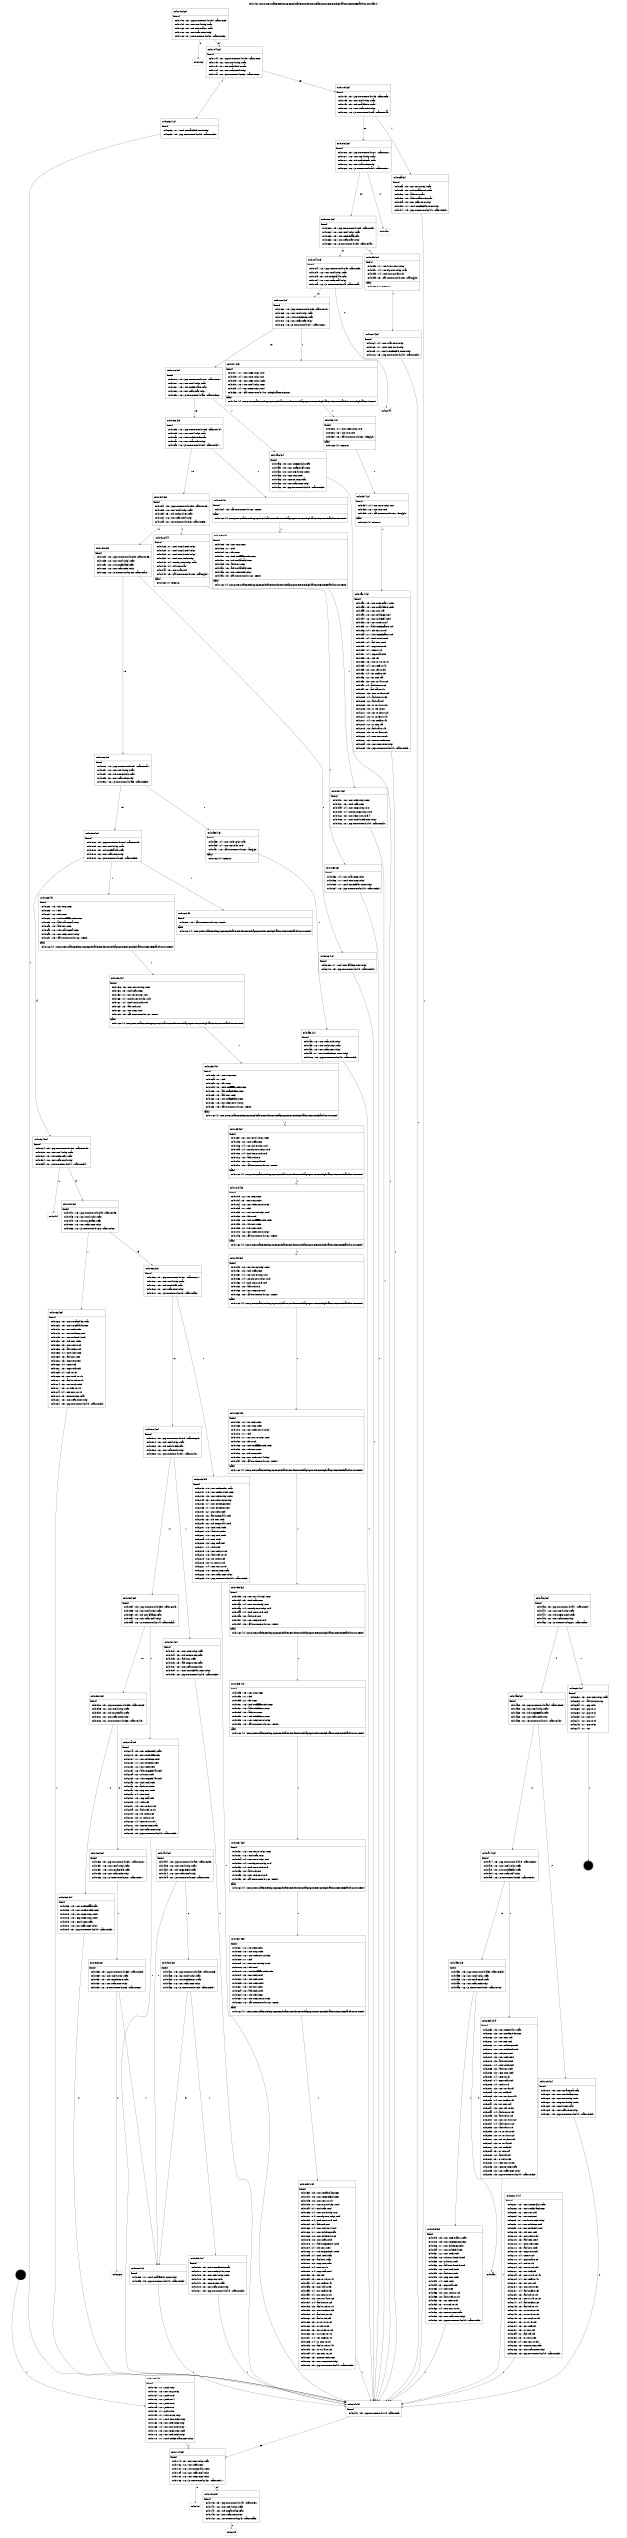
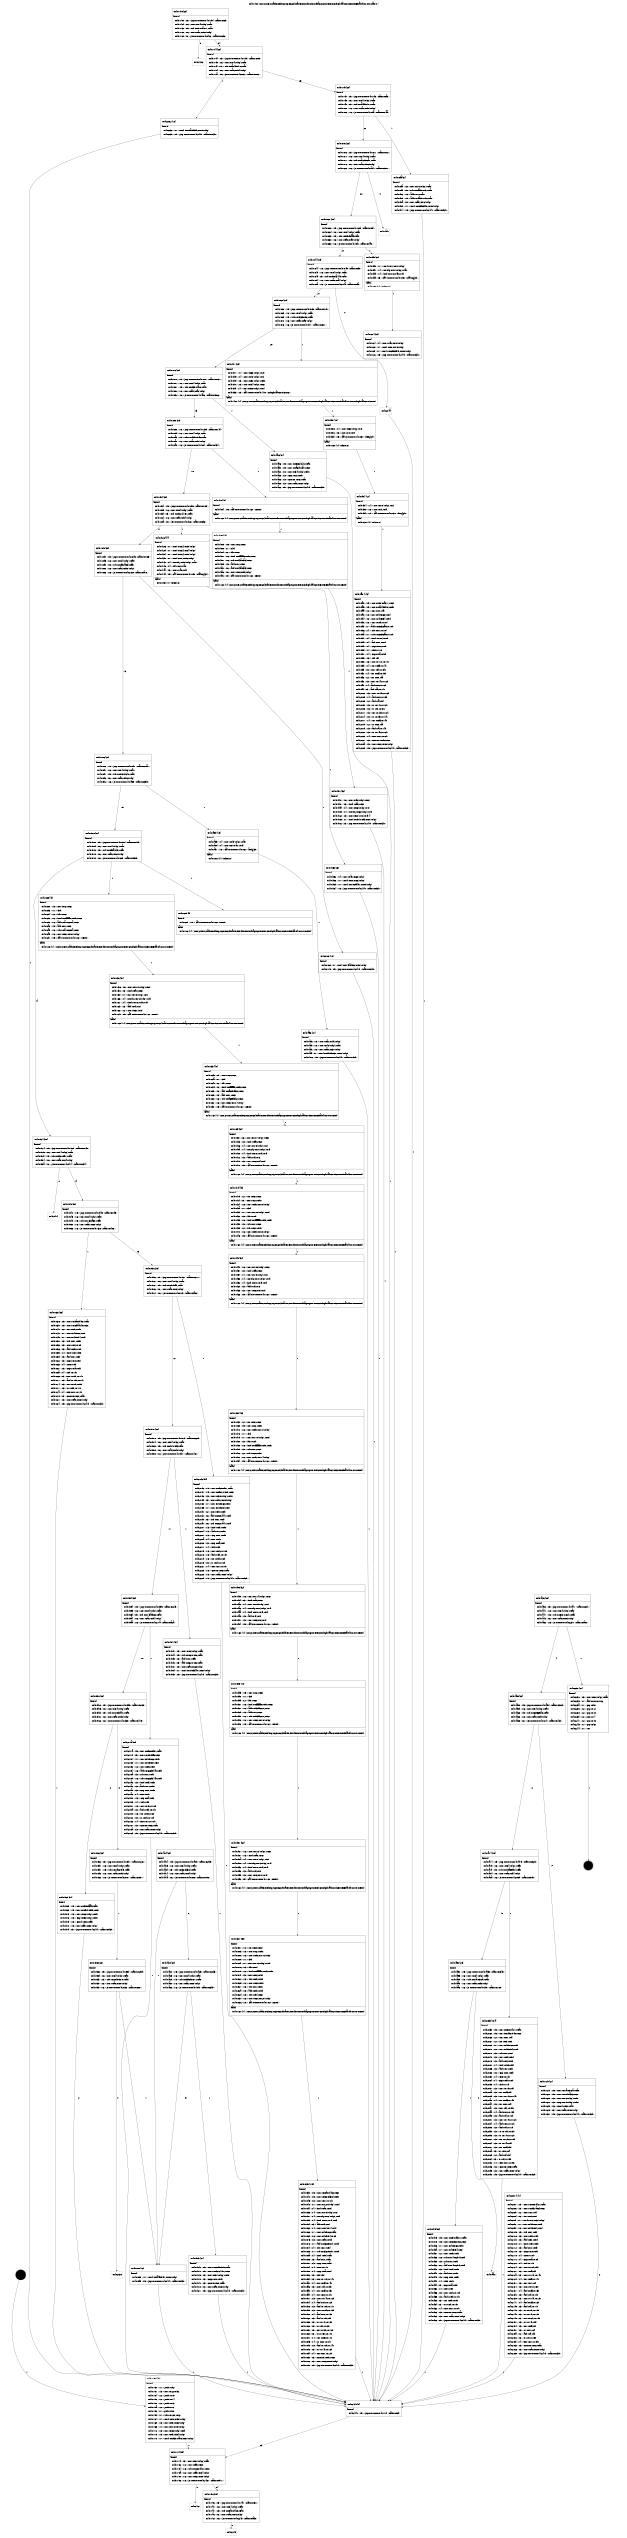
(417, 1383) -> (412, 1407)
